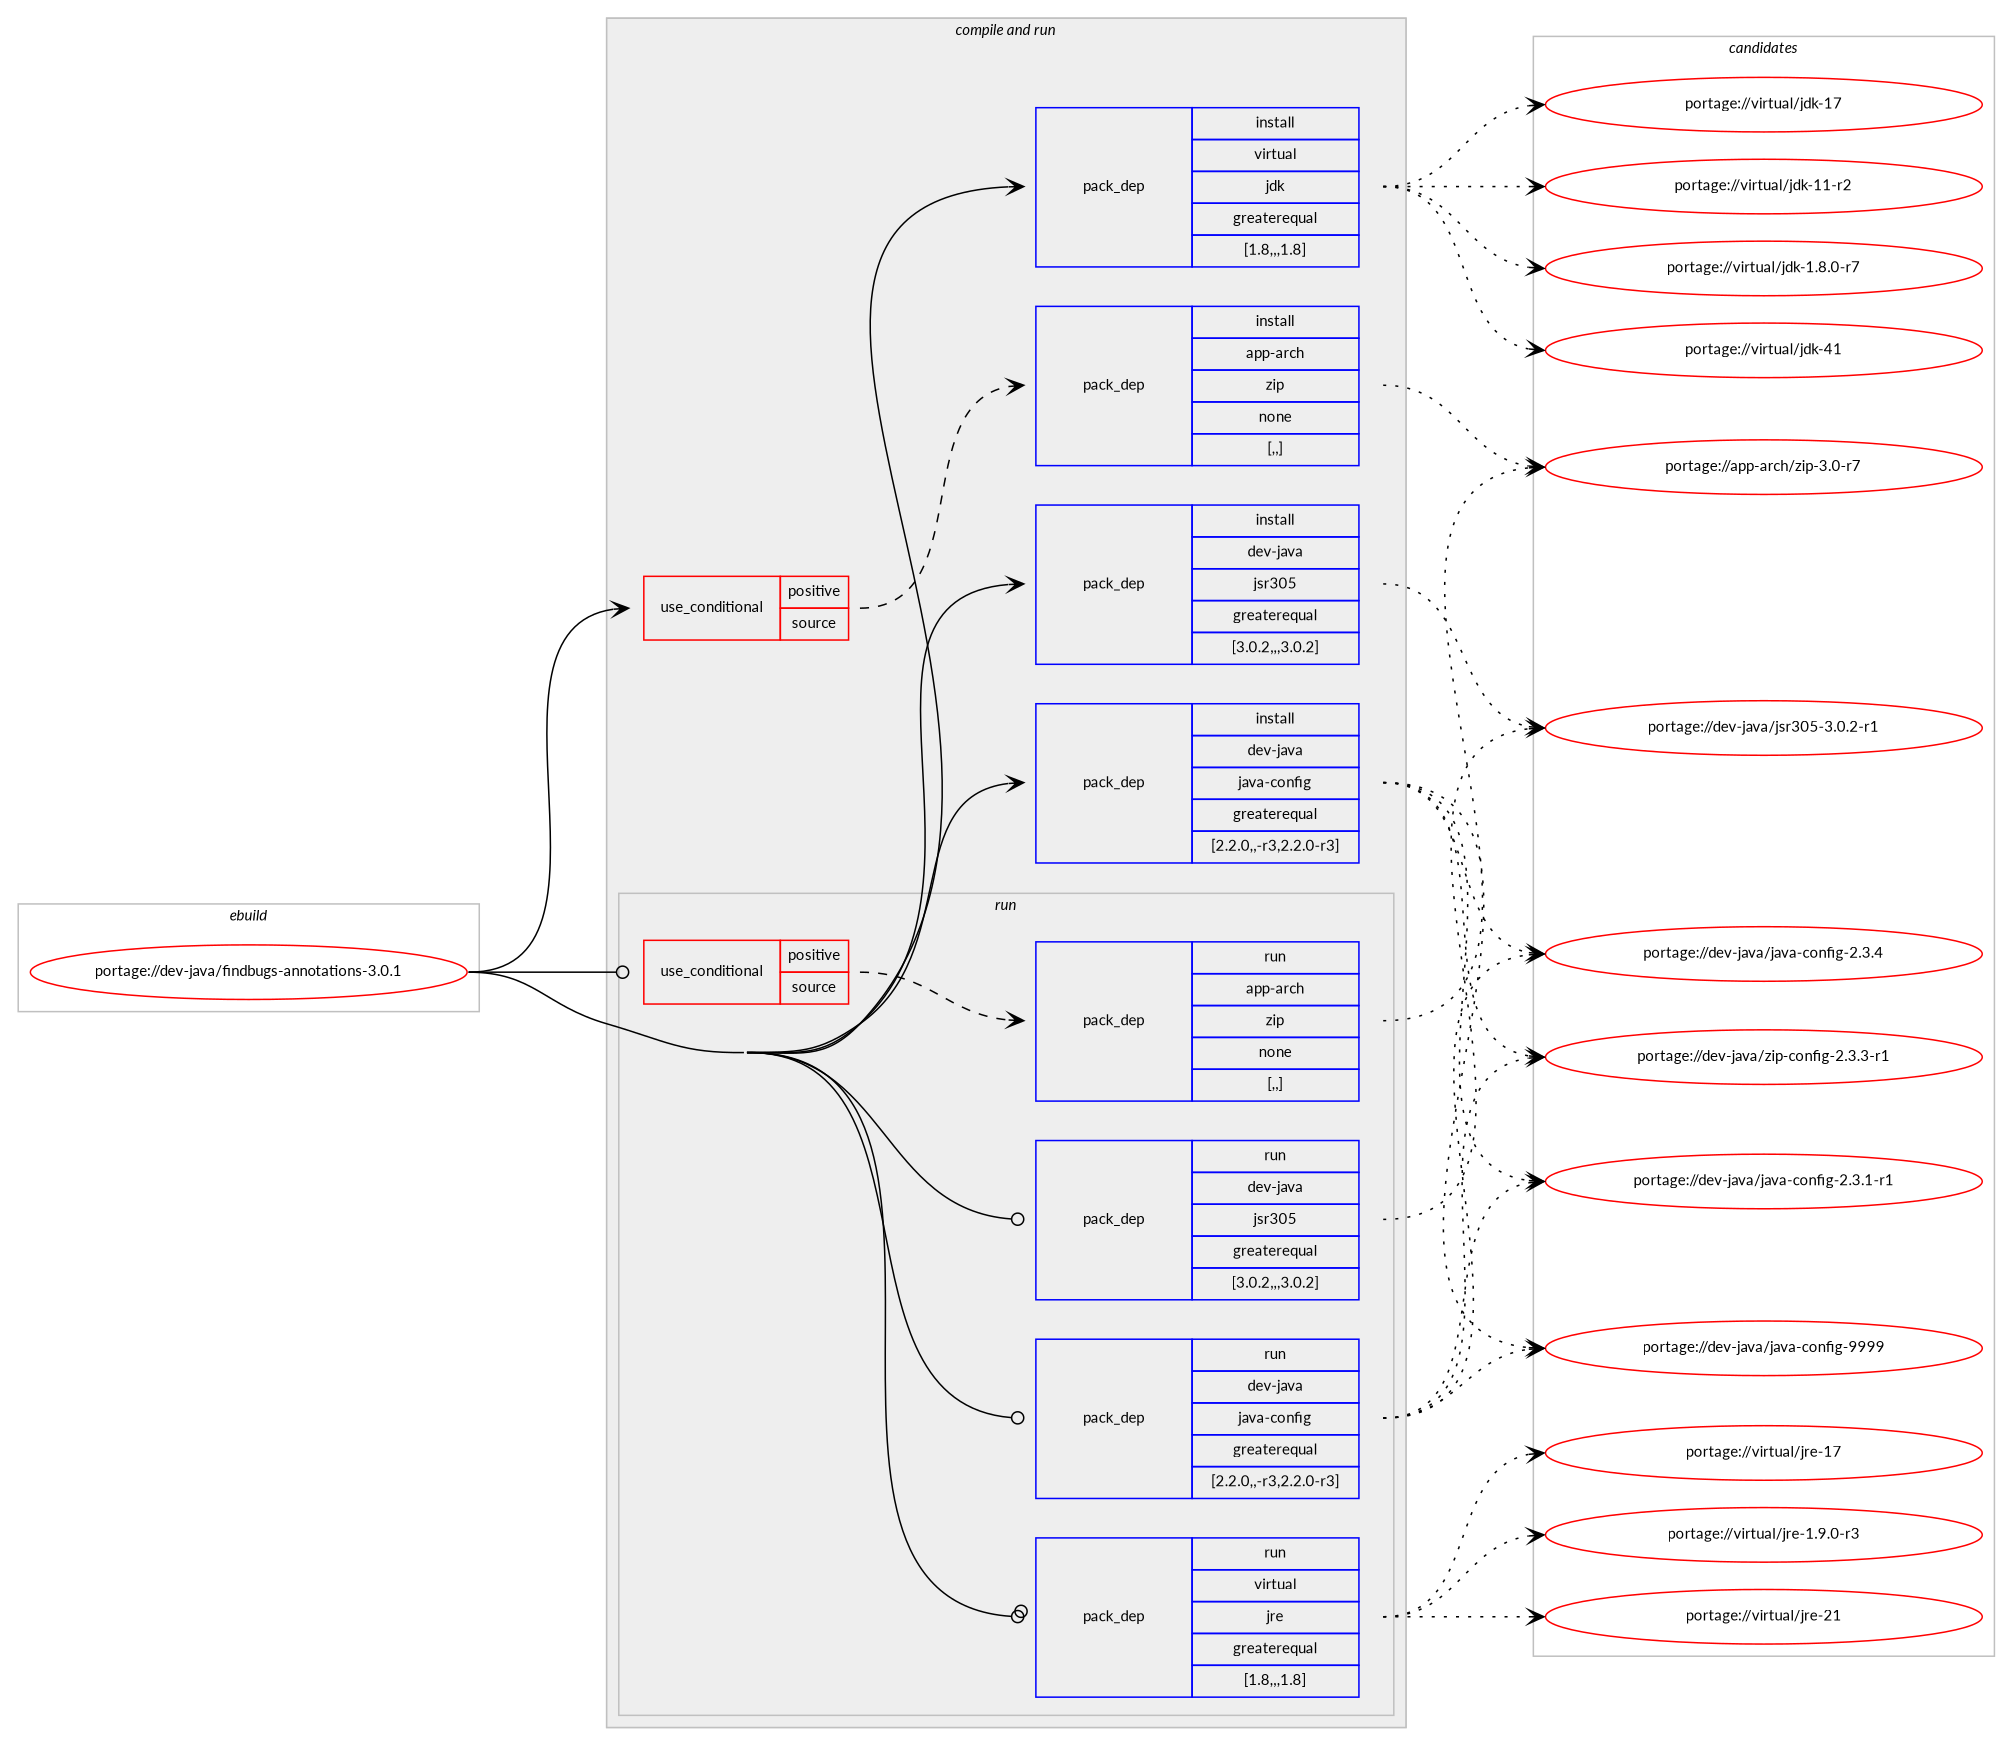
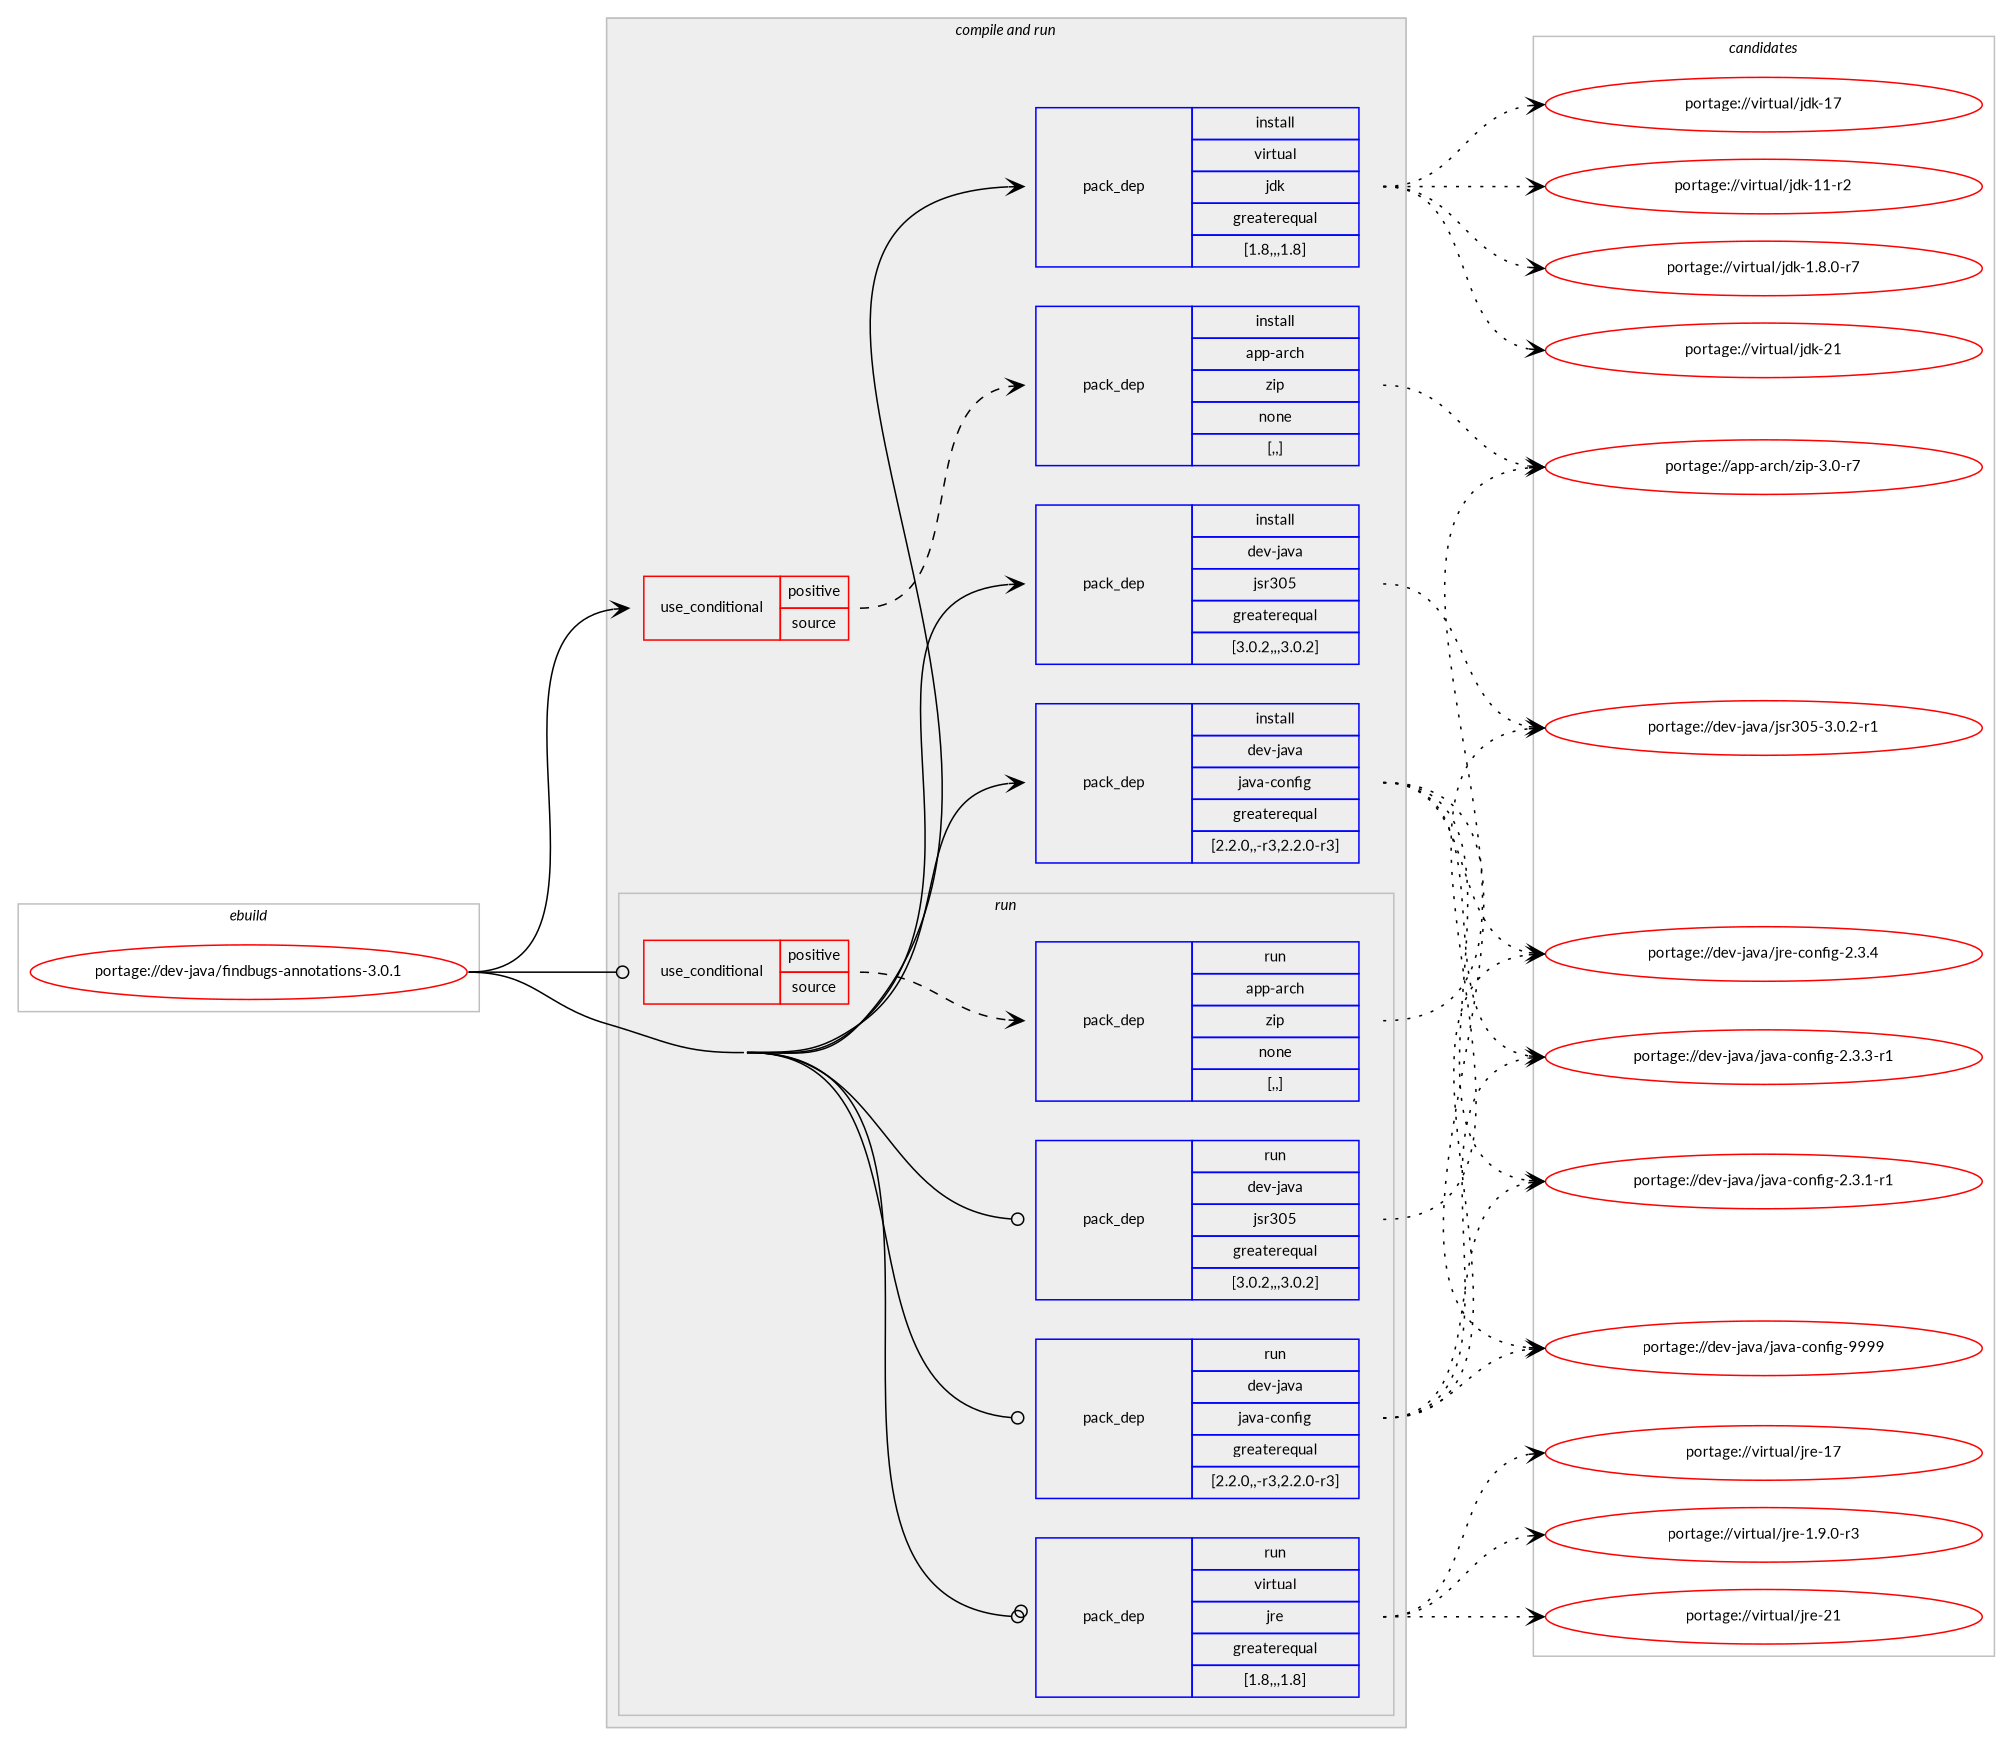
(1764, 350) -> (1764, 350)
(1764, 954) -> (1764, 954)
(1764, 1057) -> (1764, 1057)
